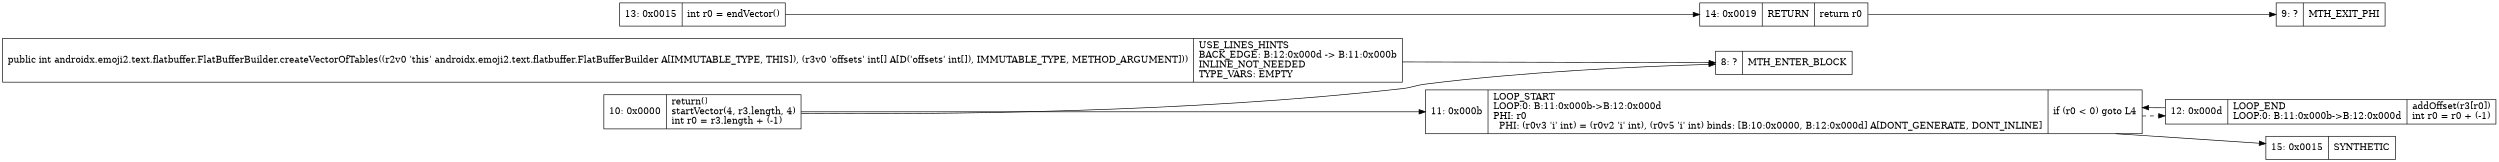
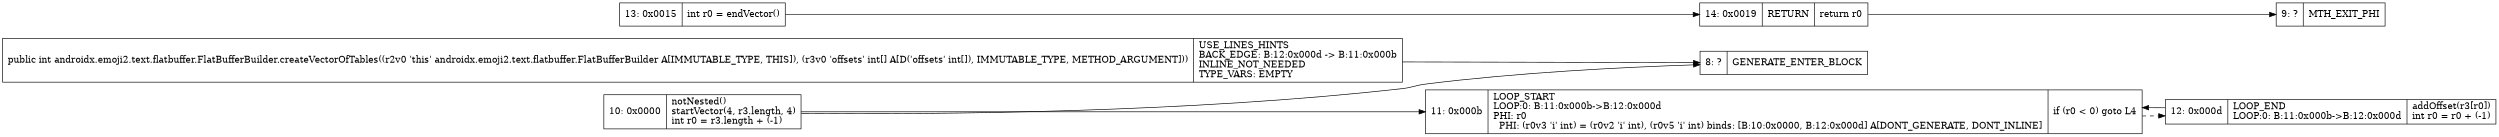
(1797, 63) -> (1797, 63)
(690, 102) -> (699, 102)
(2331, 148) -> none
